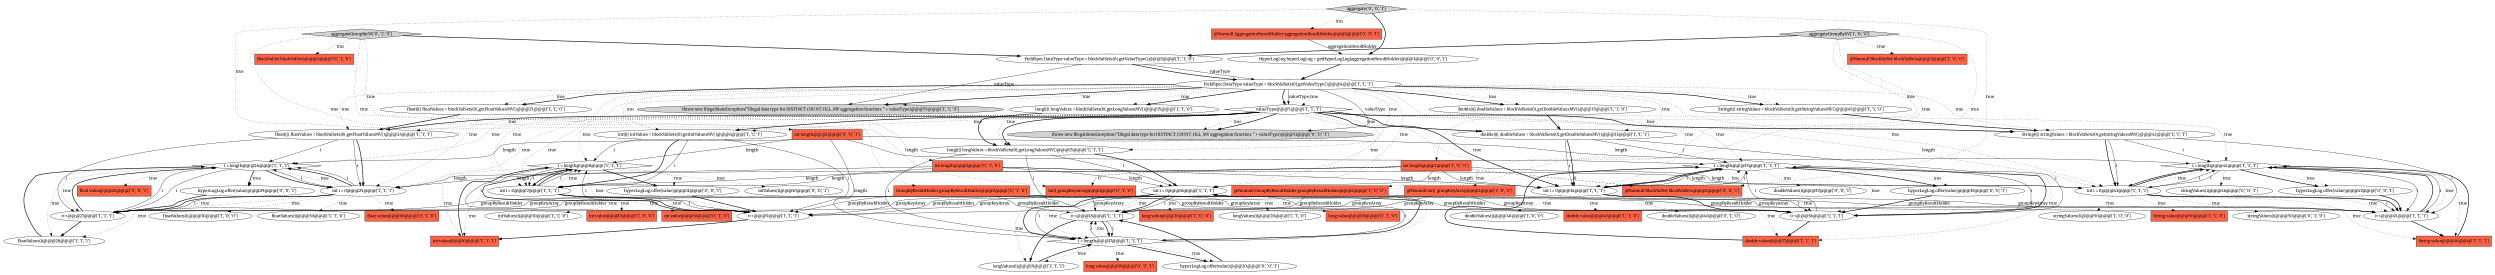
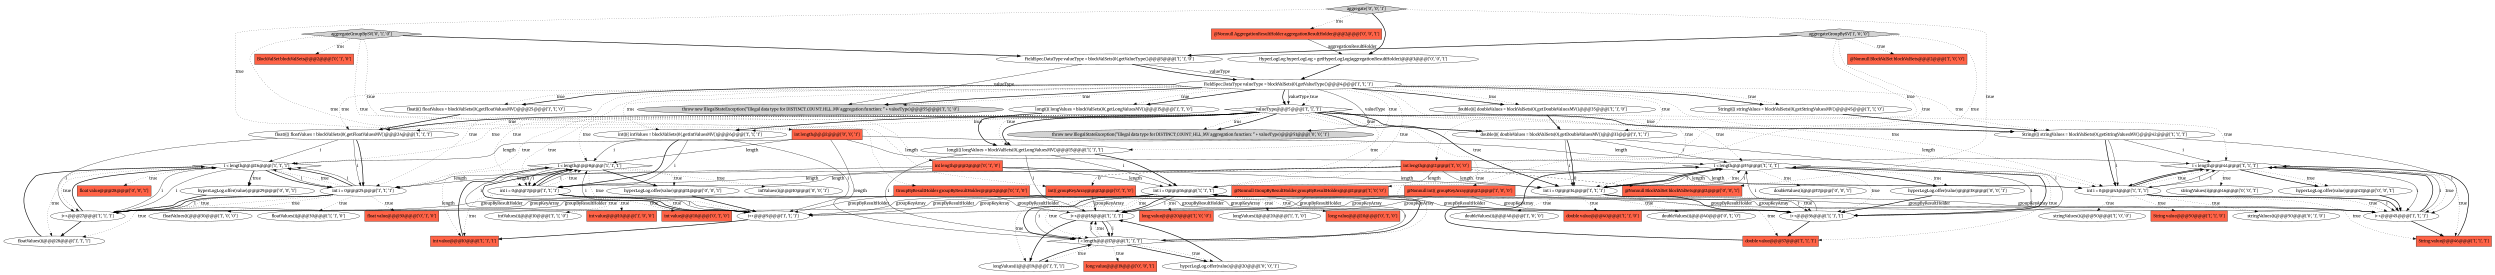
(448, 204) -> (448, 204)
